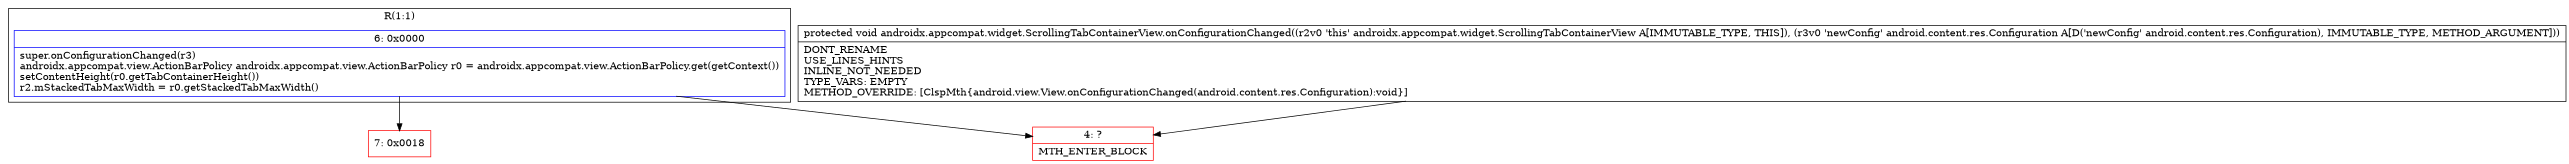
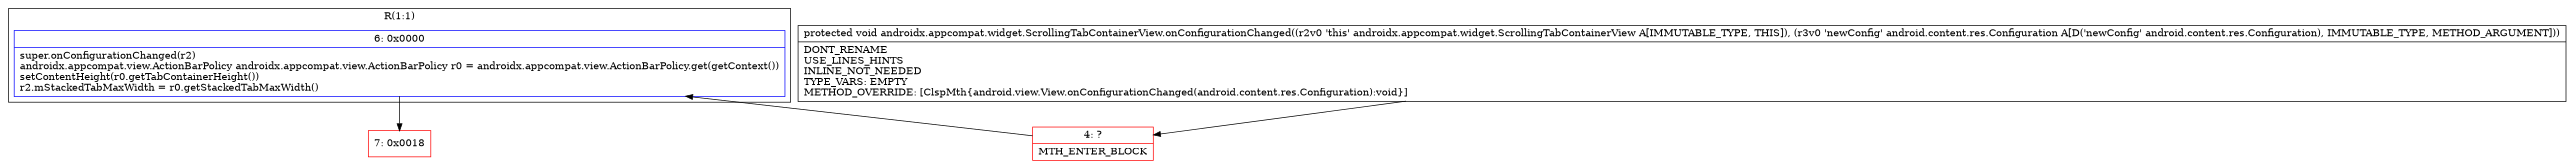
(108, 56) -> (108, 56)
(851, 116) -> (863, 116)
